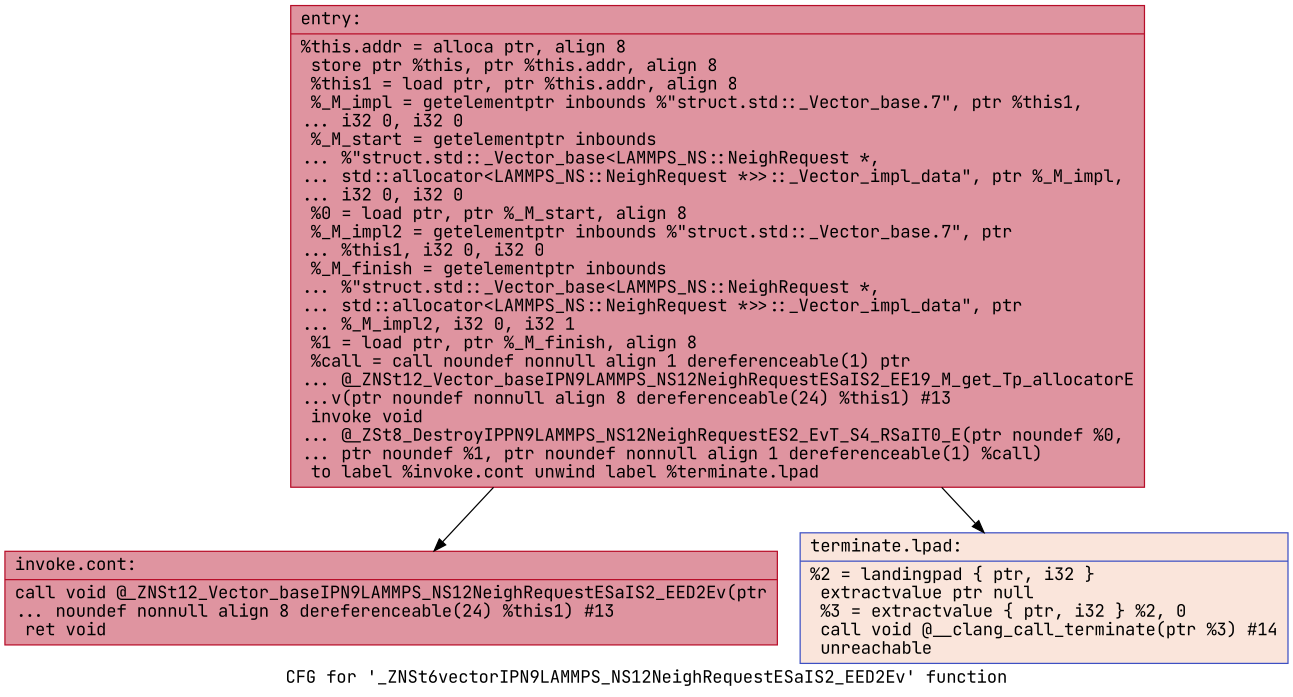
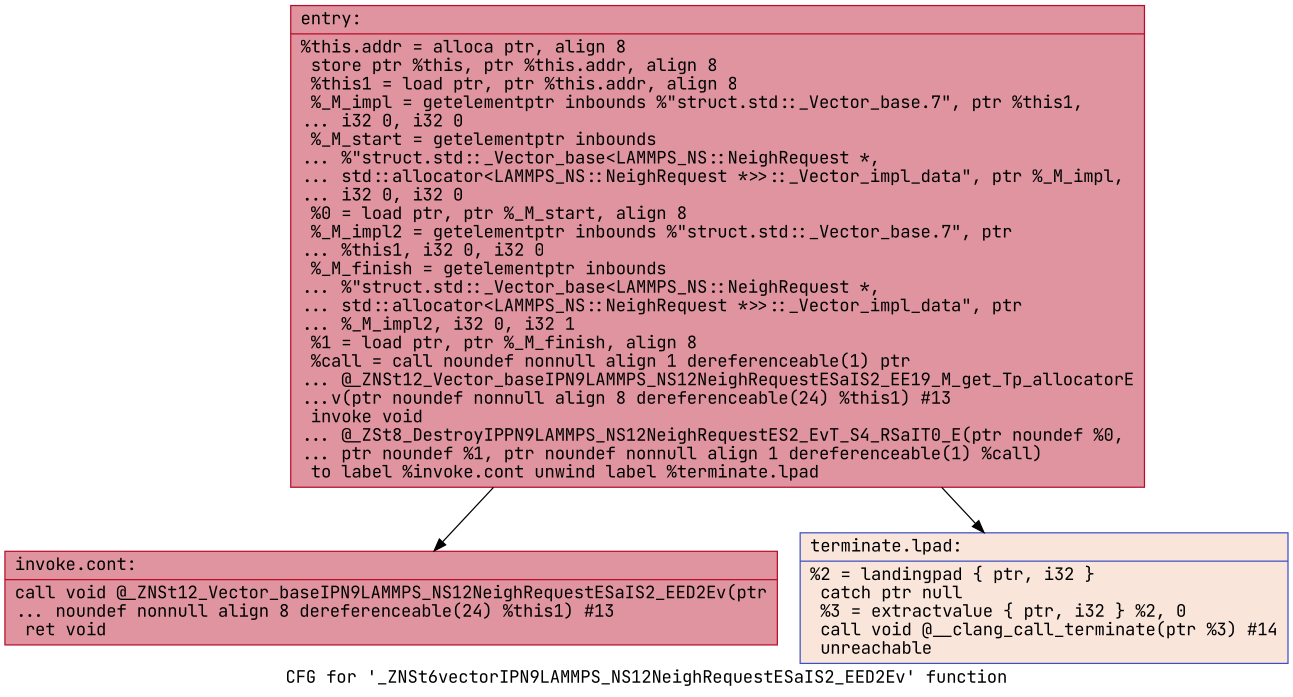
(922, 593) -> (886, 593)
